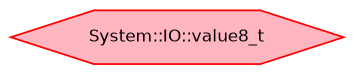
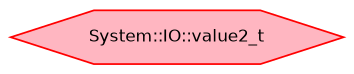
(177, 37) -> (177, 37)
